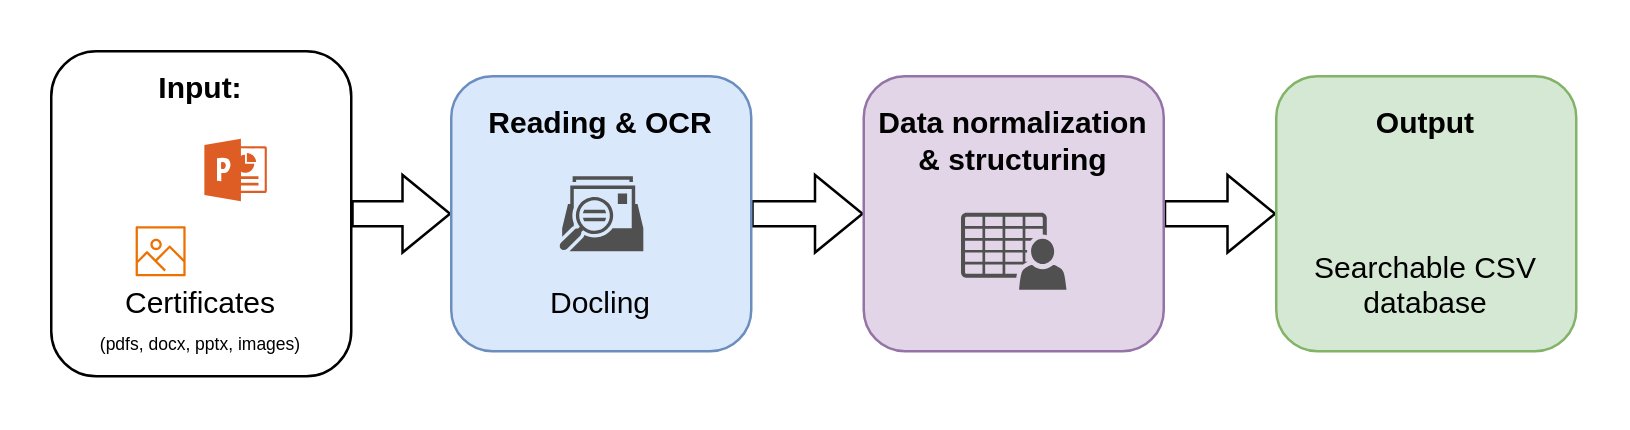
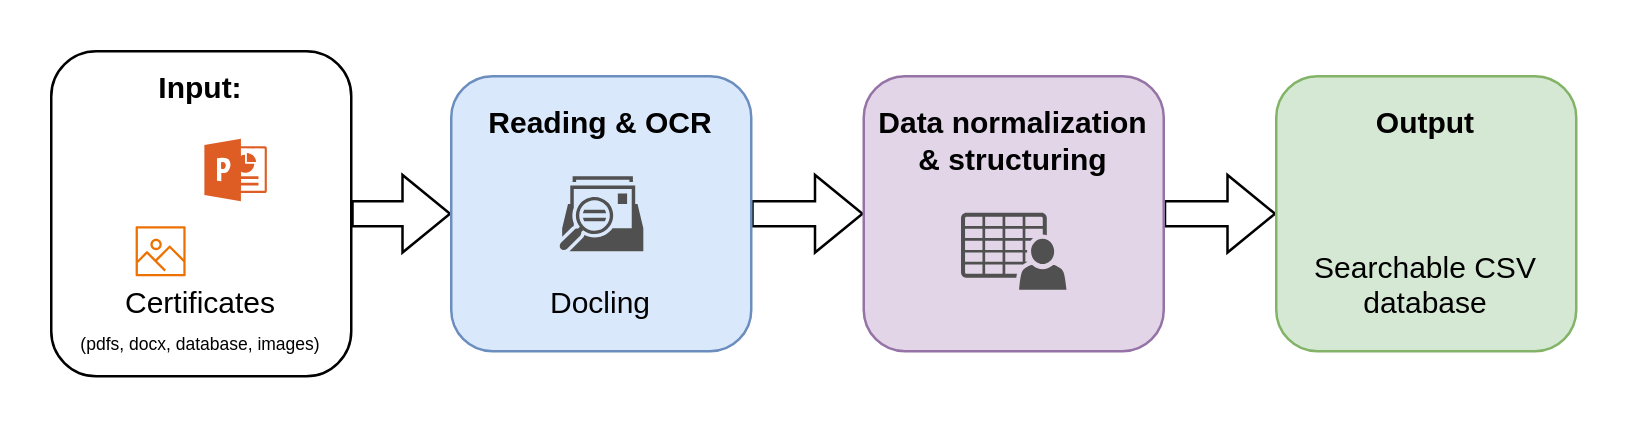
(201, 214) -> (201, 214)
